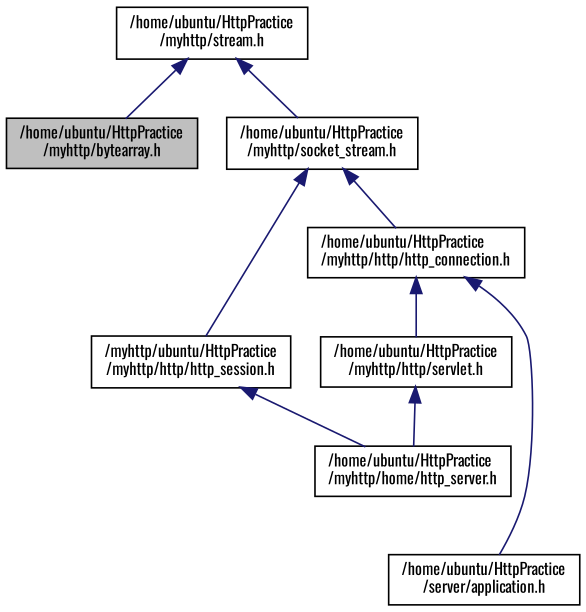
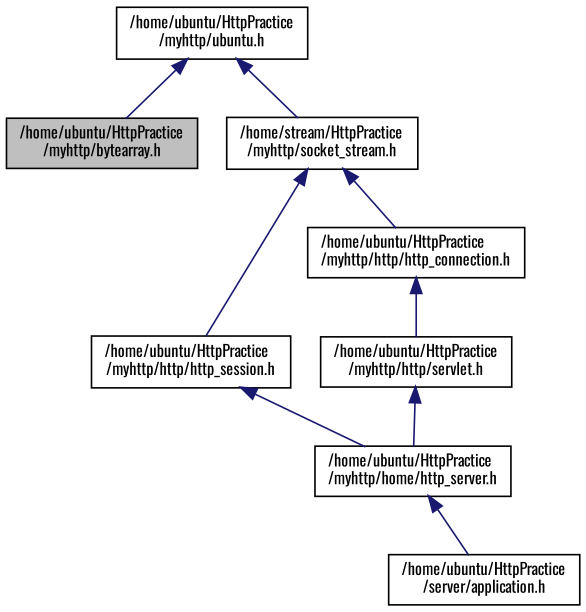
(212, 33) -> (212, 33)
(322, 143) -> (322, 143)
(191, 362) -> (191, 362)
(532, 414) -> (453, 532)
